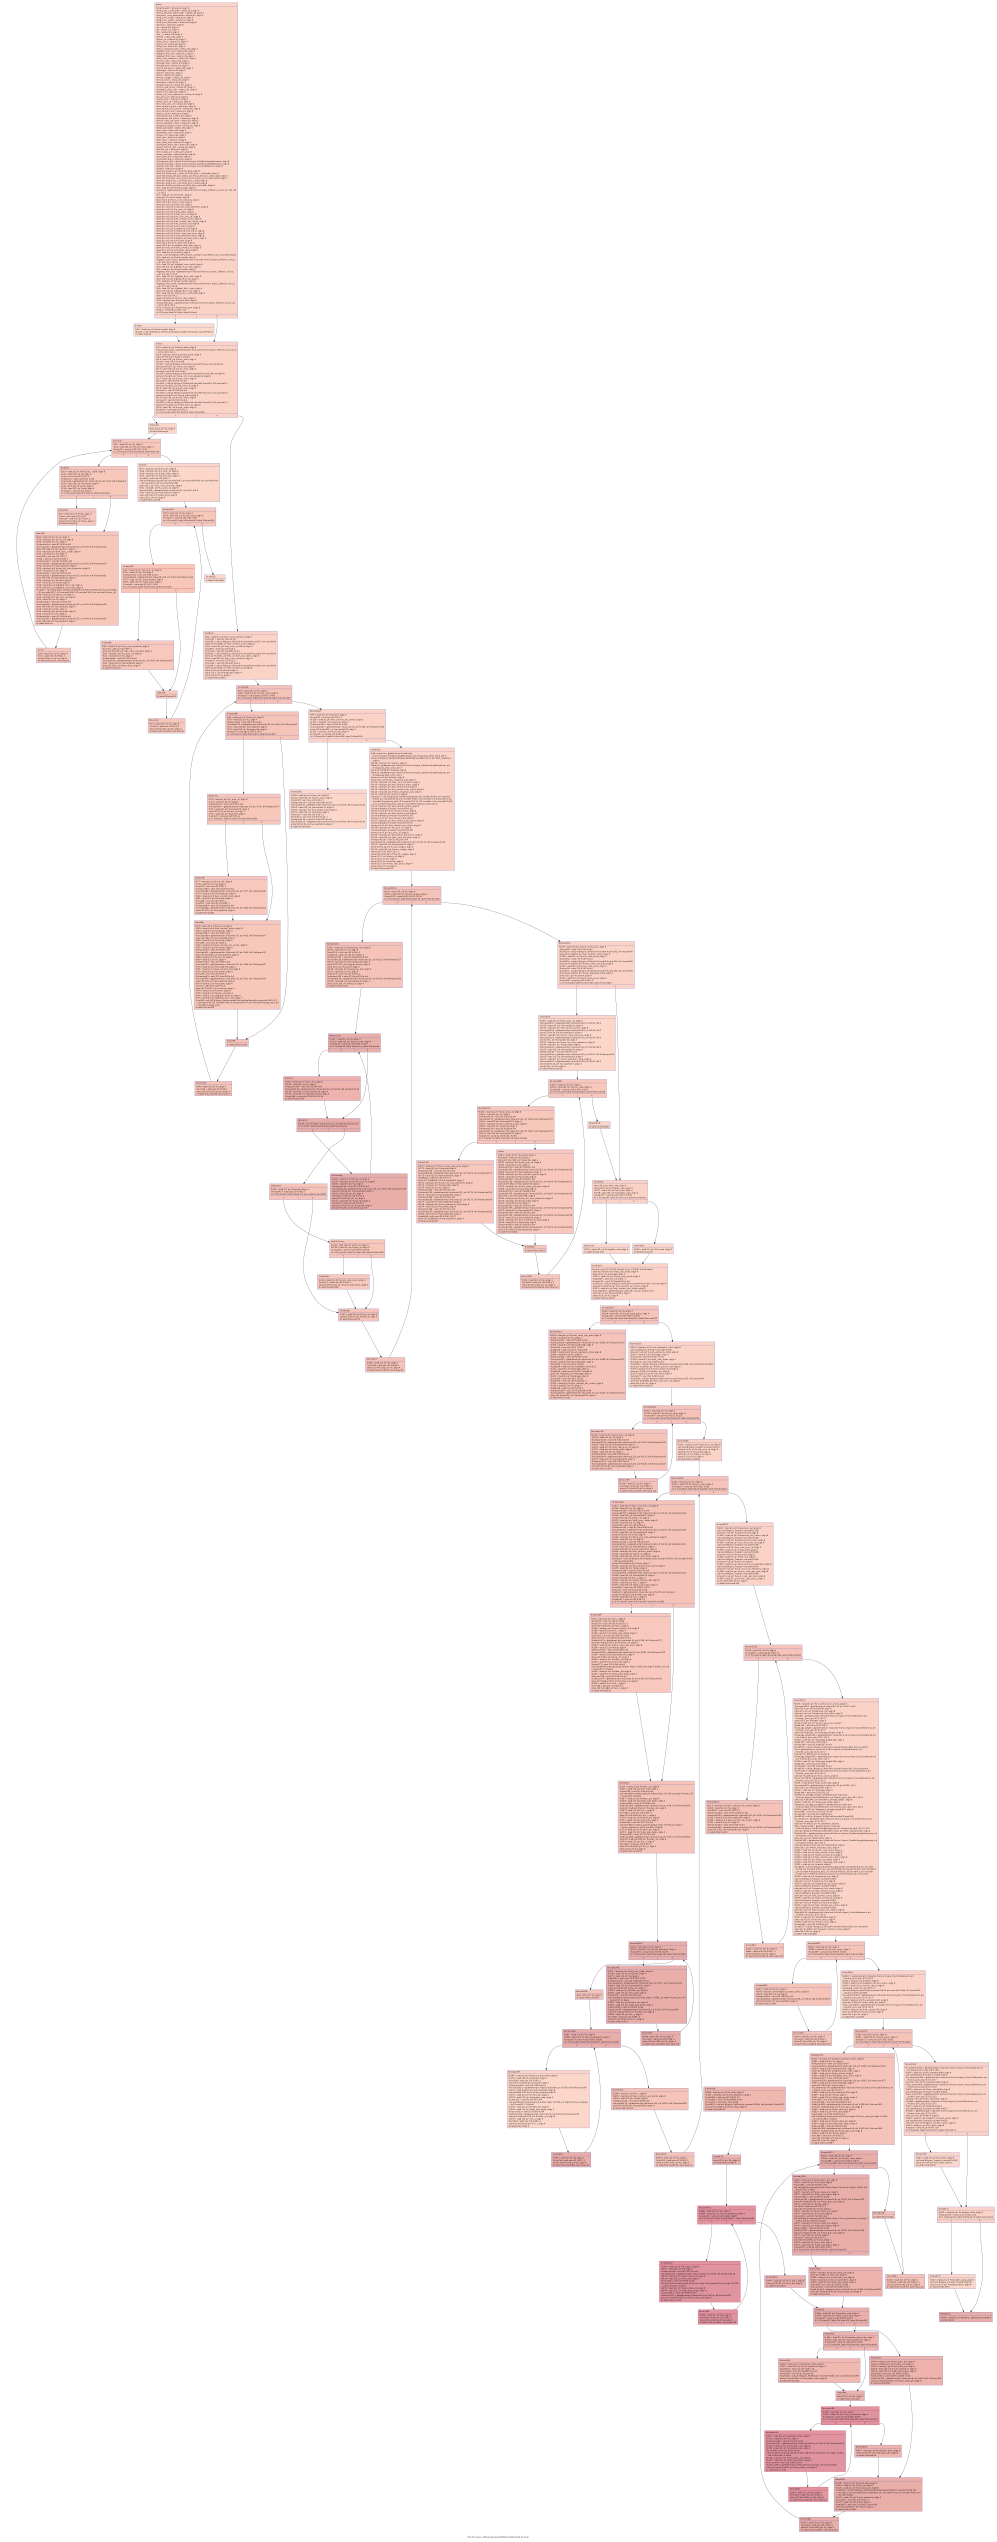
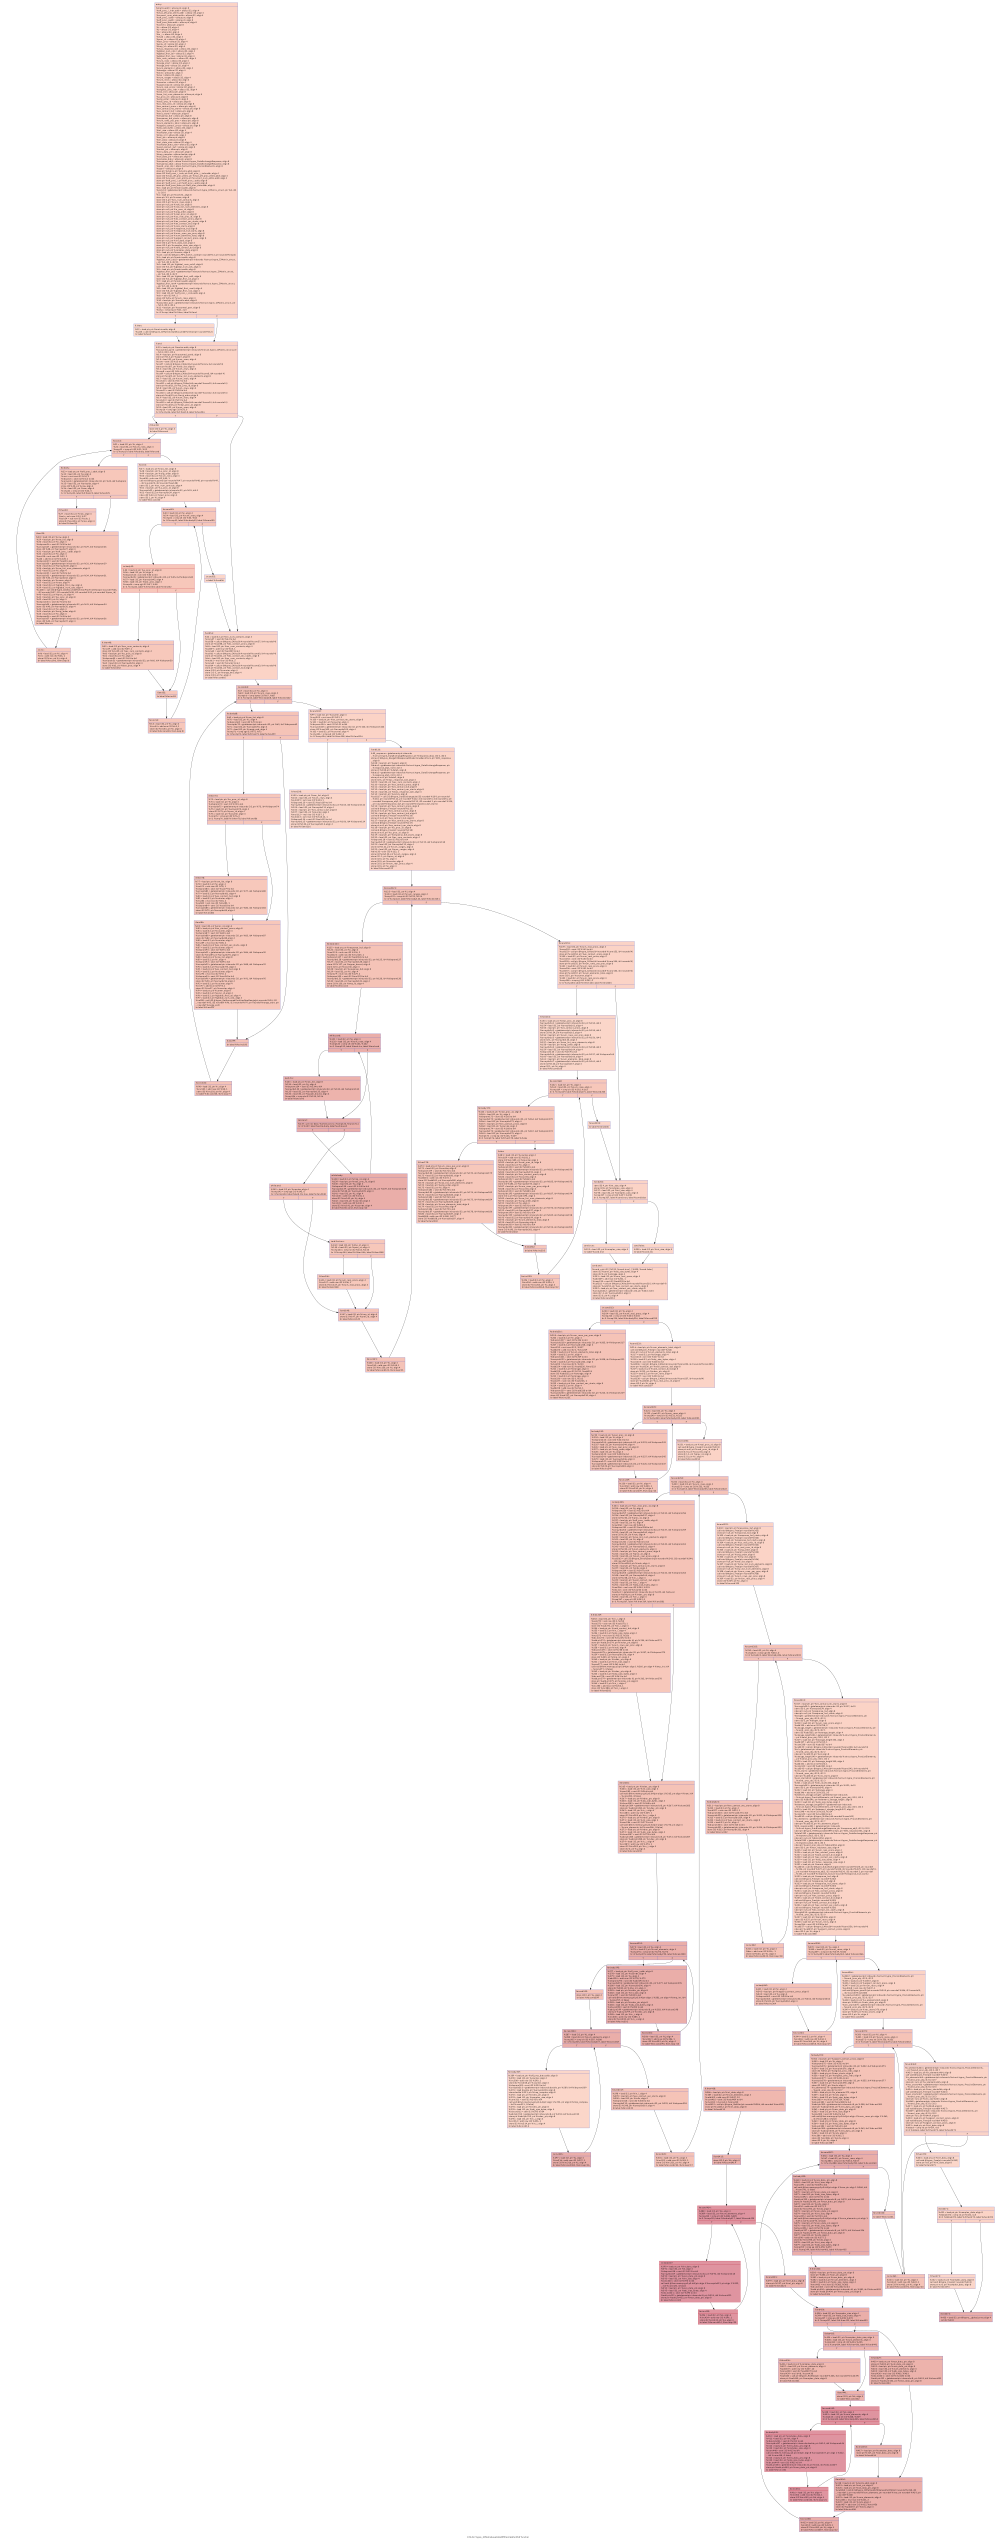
none -> (222, 606)
(967, 2171) -> (904, 2179)
